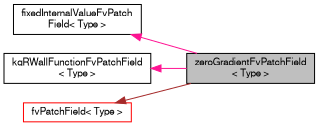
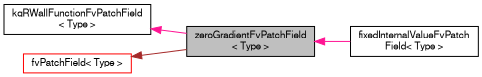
(169, 45) -> (338, 41)
